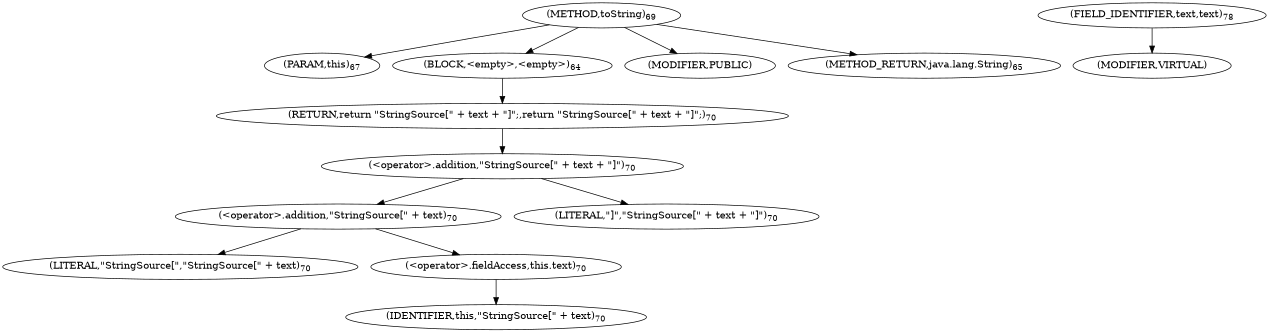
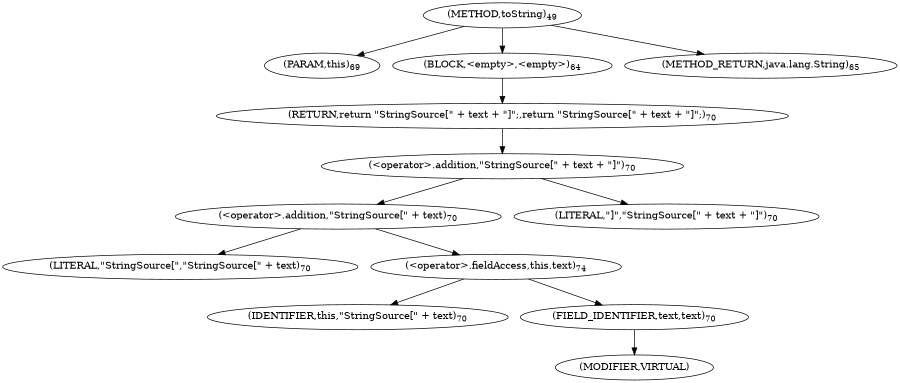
(651, 14) -> (552, 14)
(1229, 14) -> (711, 316)
(355, 65) -> (355, 65)
(700, 66) -> none
(581, 266) -> (581, 266)
none -> (562, 291)
